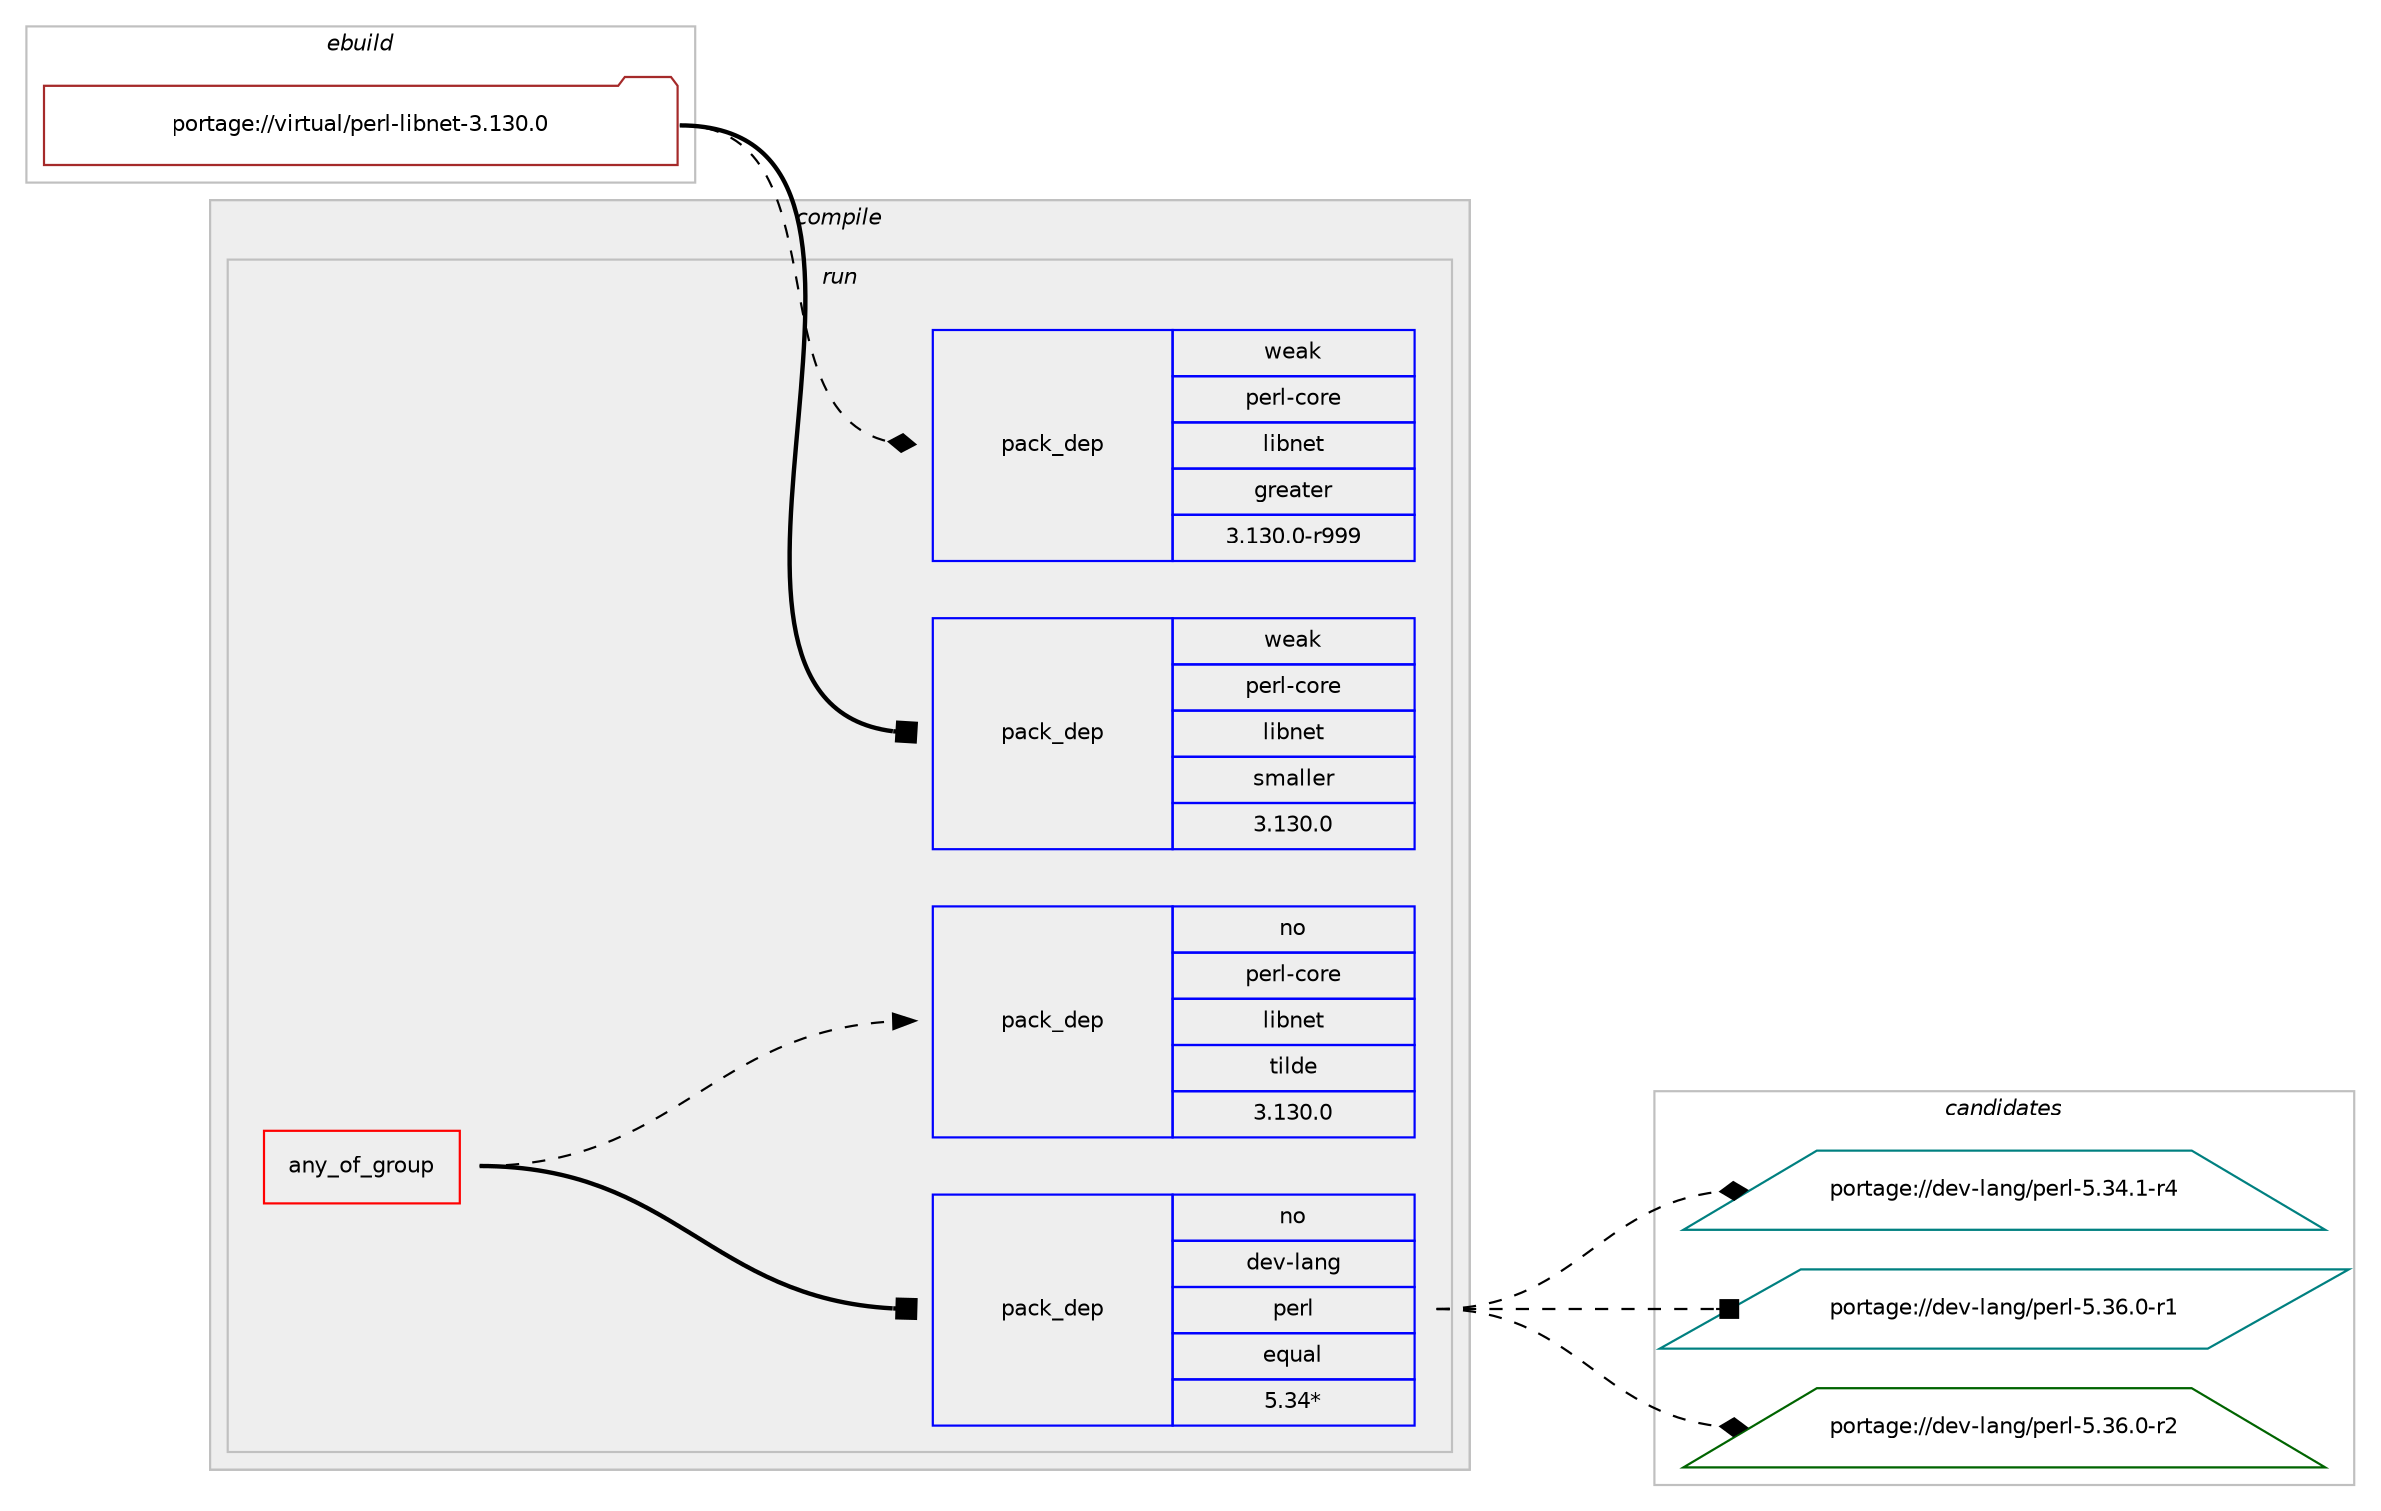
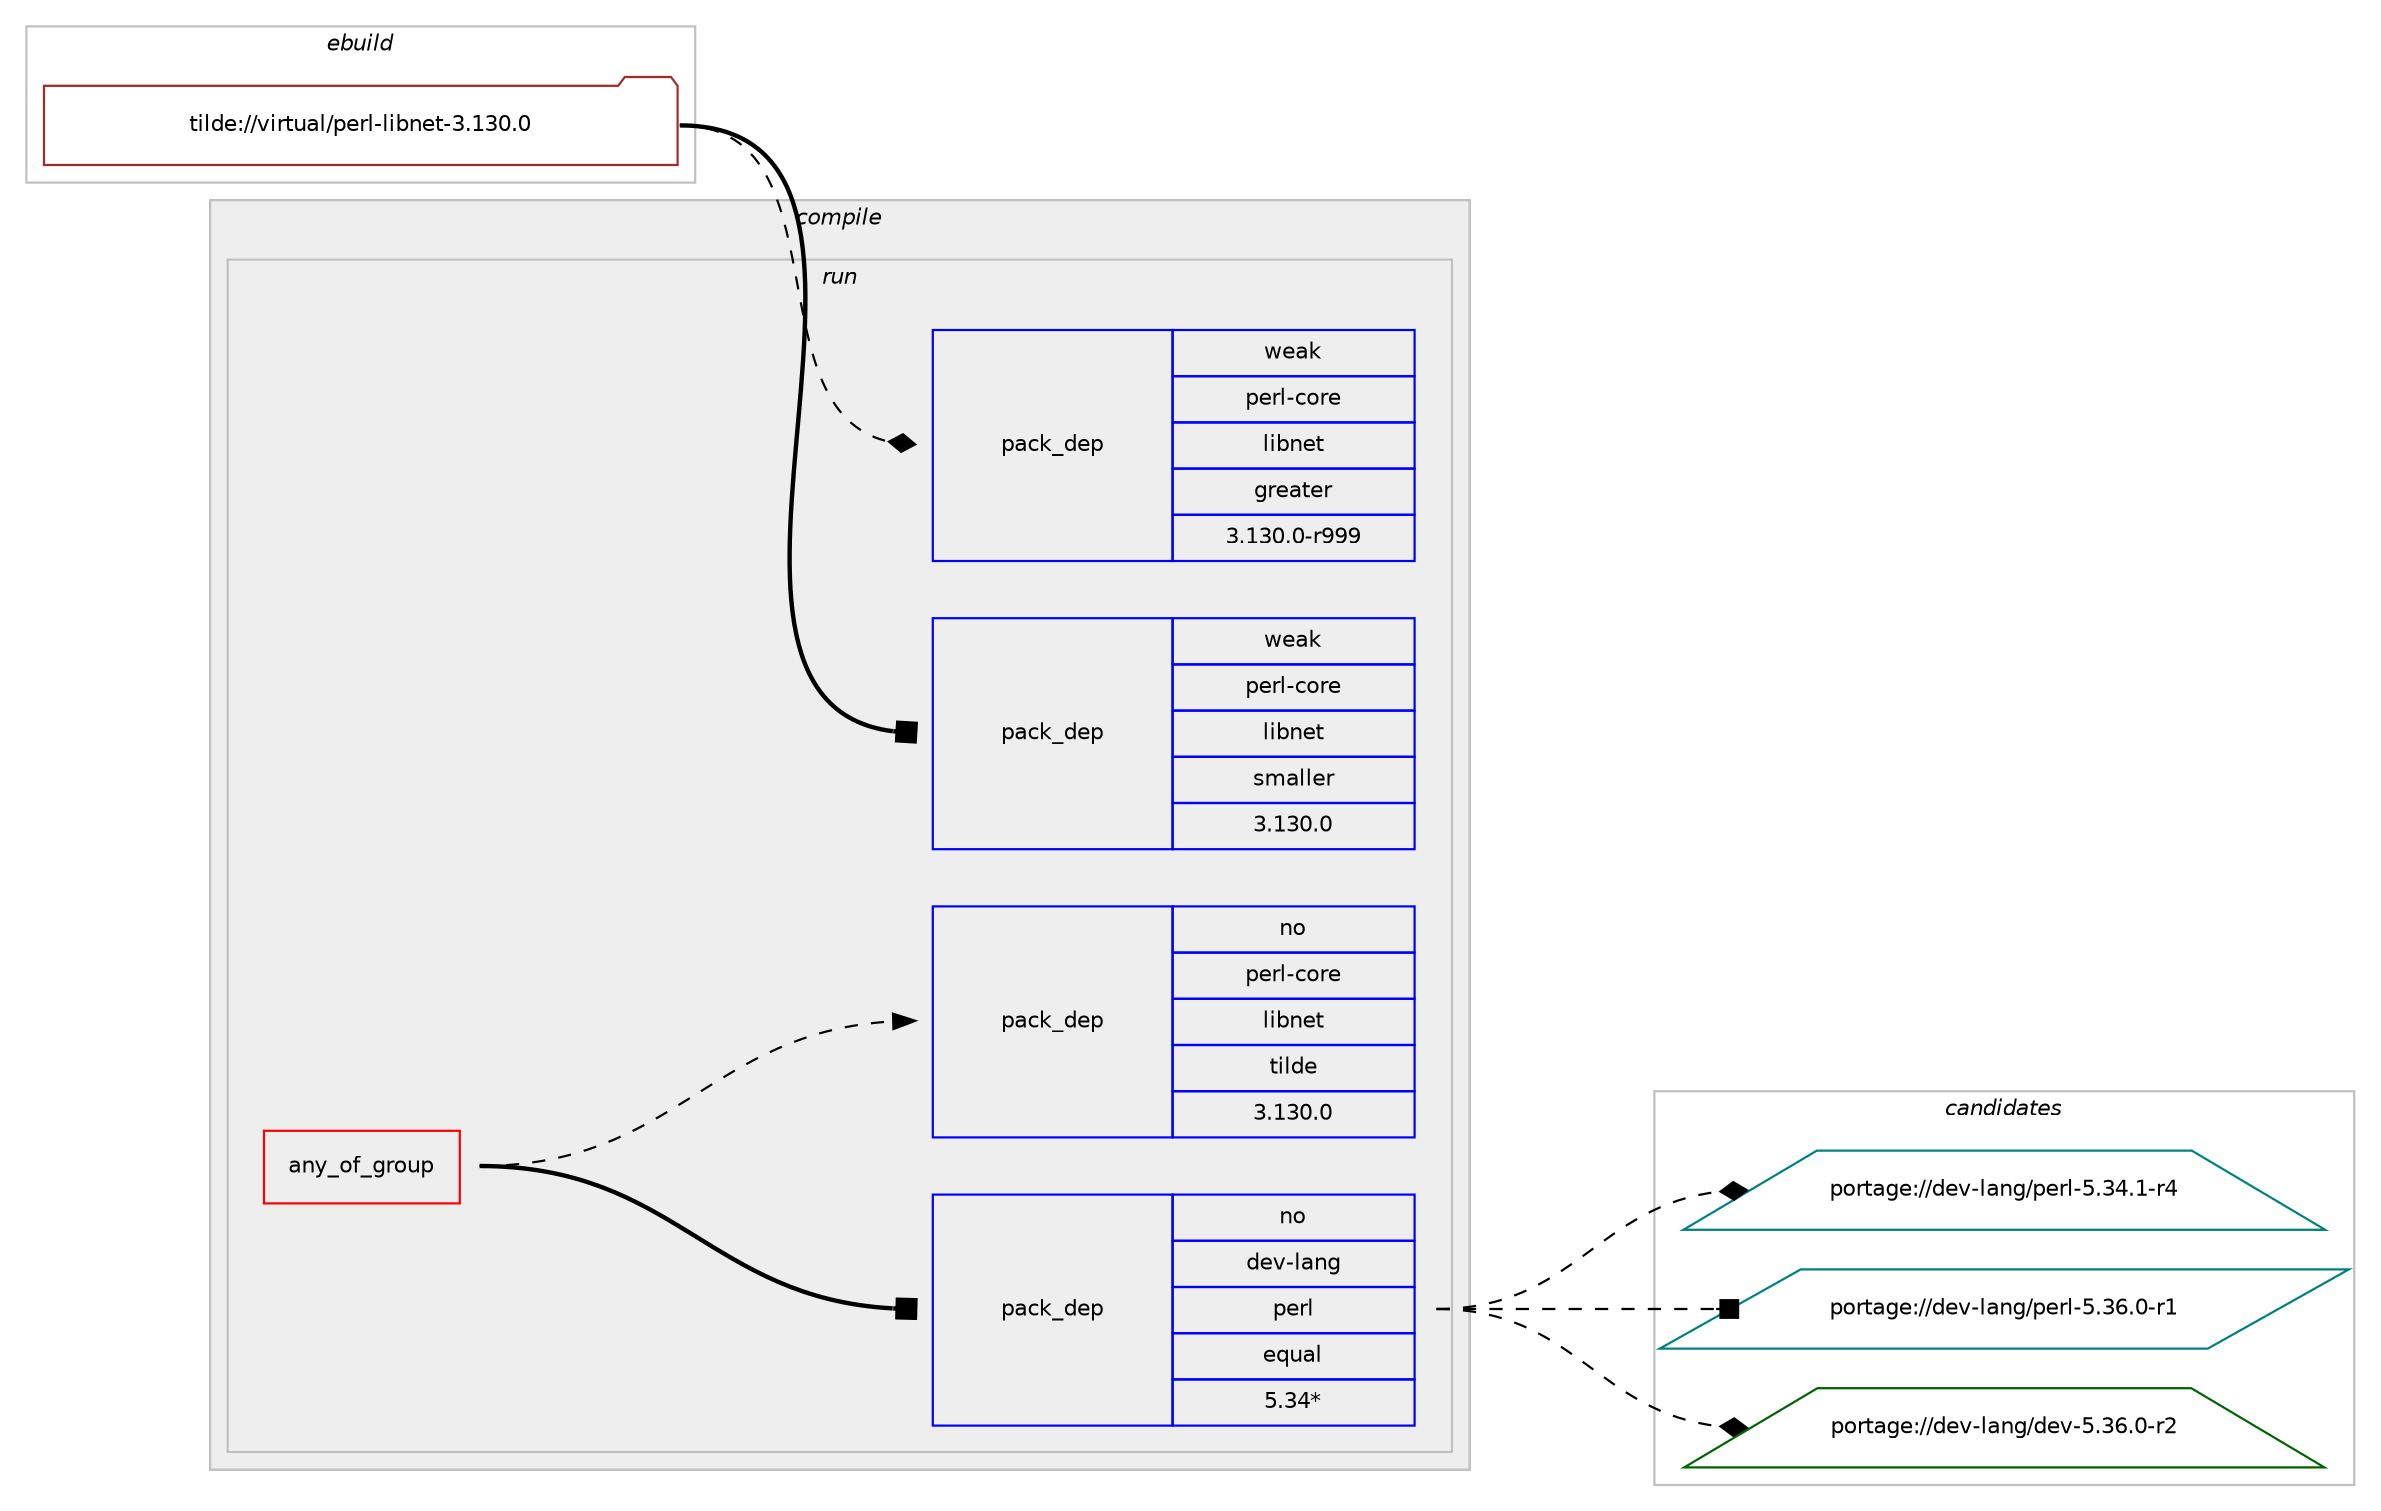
(361, 125) -> (361, 125)
(2004, 1428) -> (2004, 1428)
